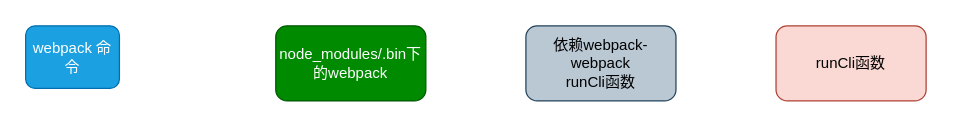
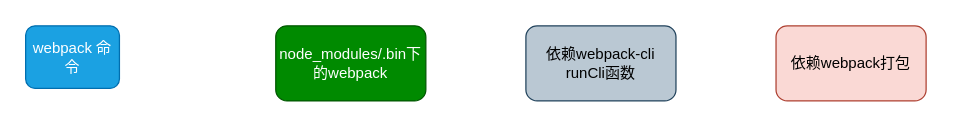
(601, 63) -> (601, 63)
(851, 63) -> (851, 63)
